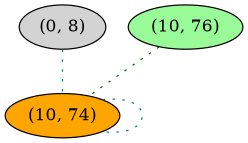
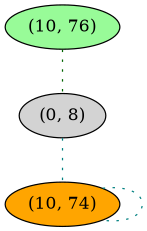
(124, 71) -> (63, 71)
